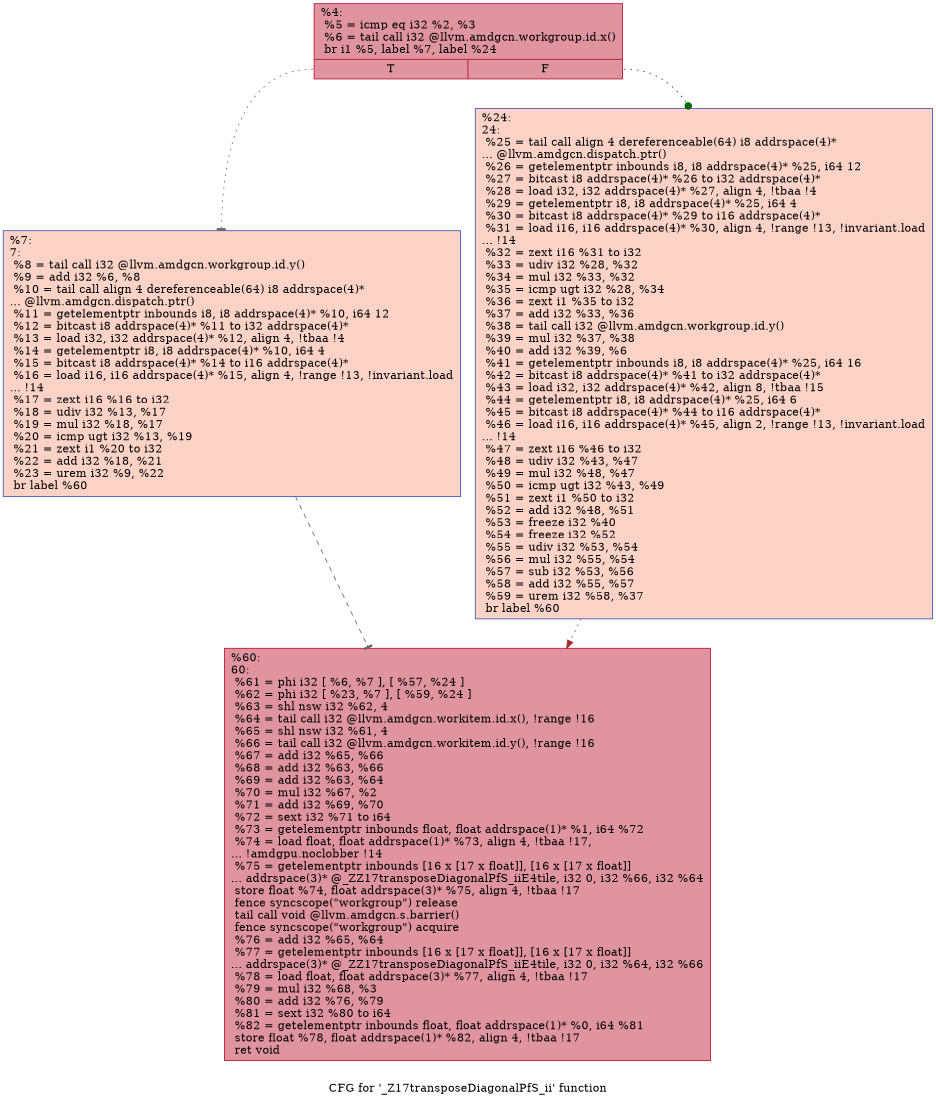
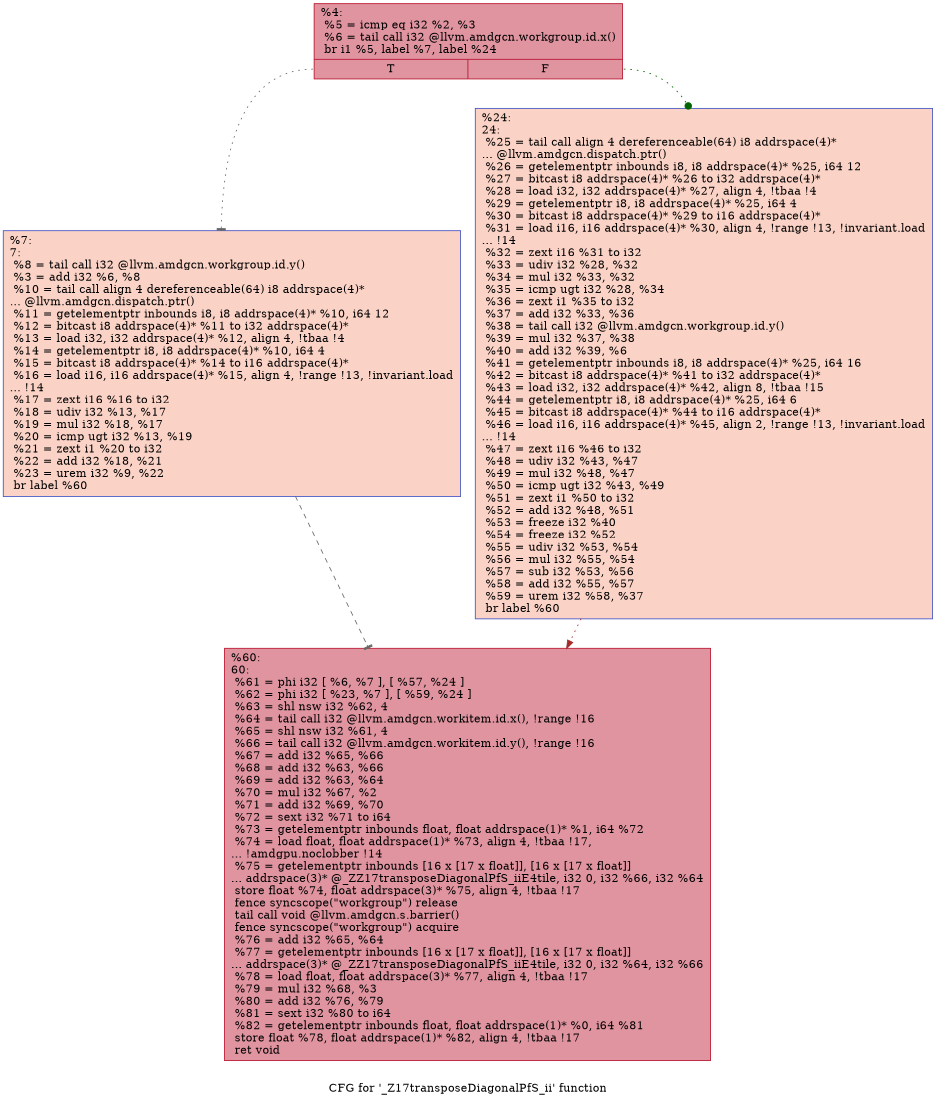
(75, 277) -> (75, 277)
